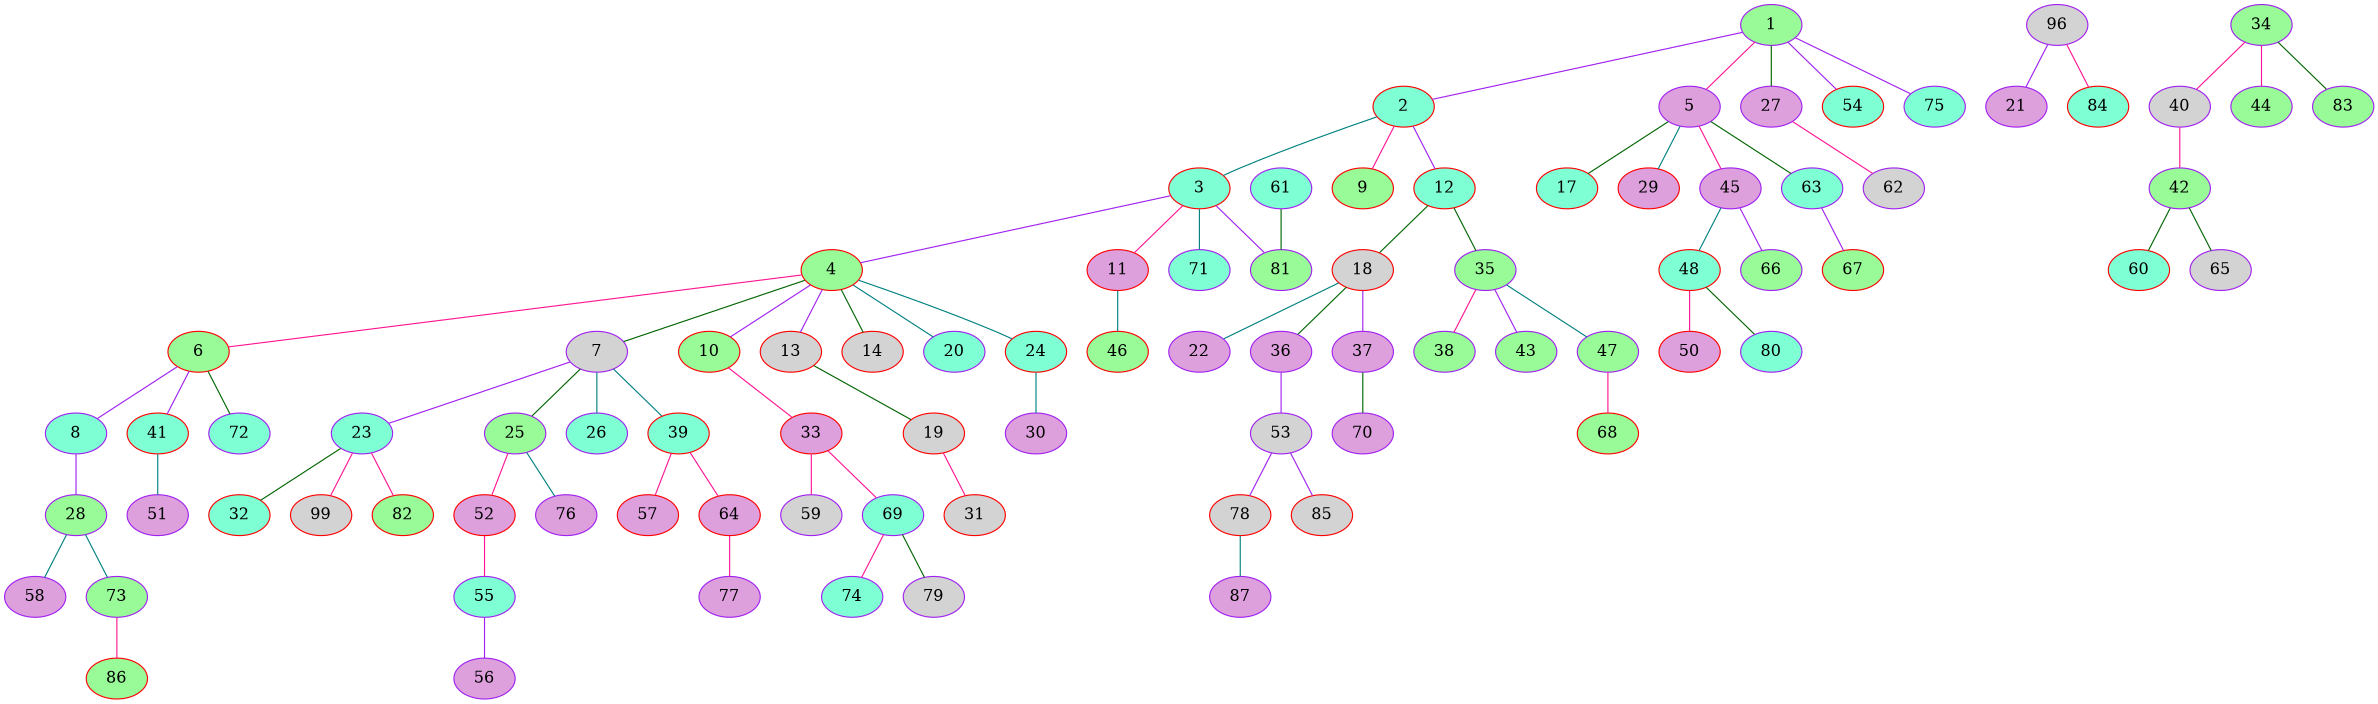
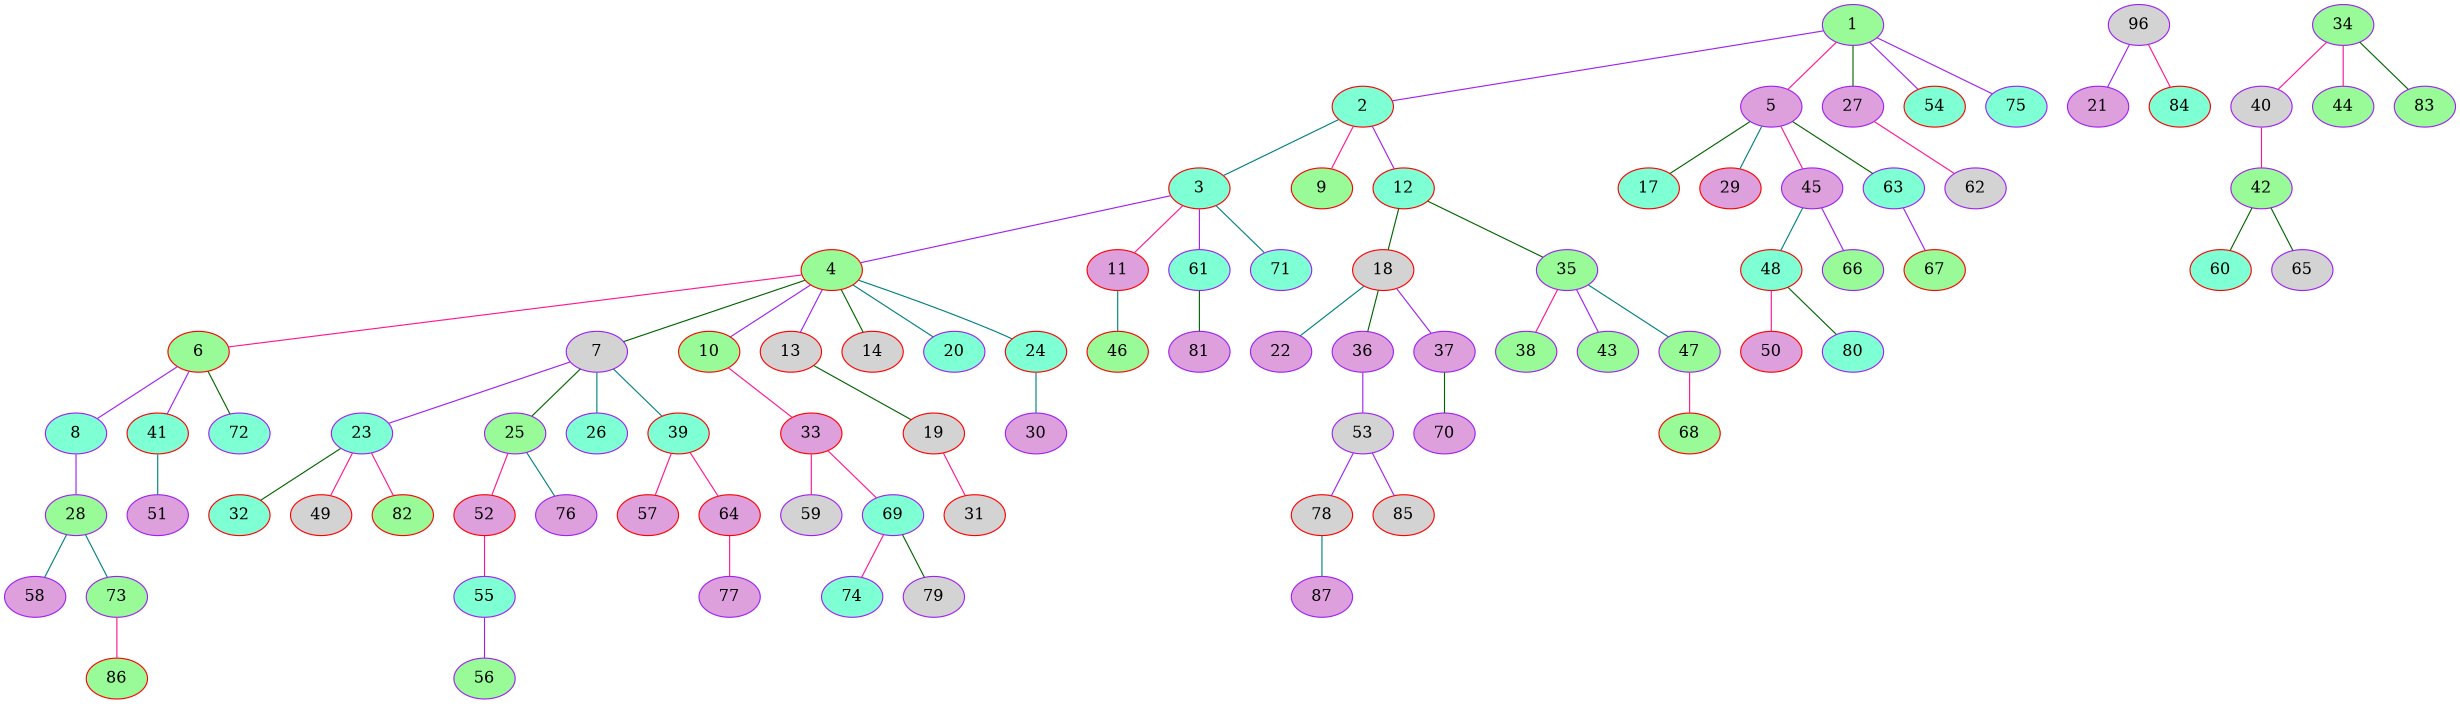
(1240, 229) -> (1199, 229)
(1281, 270) -> (1199, 352)
(321, 515) -> (321, 515)
(485, 679) -> (485, 679)
